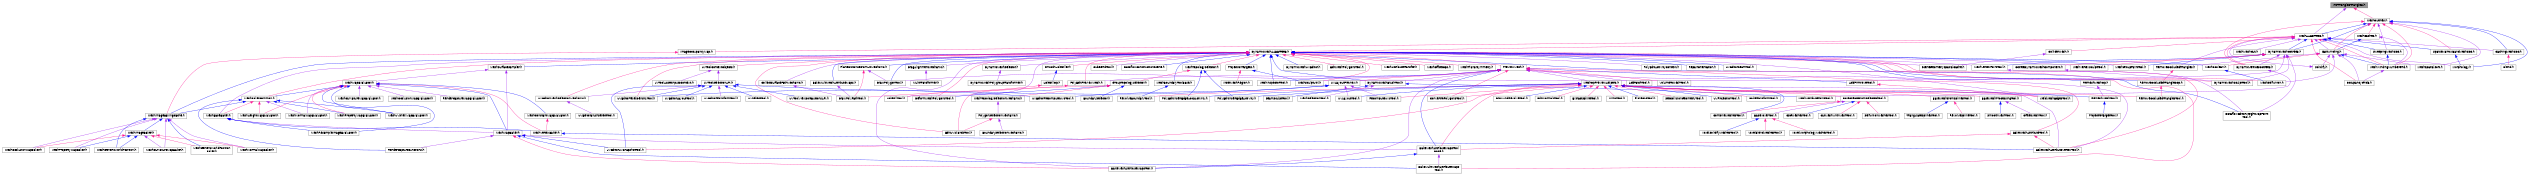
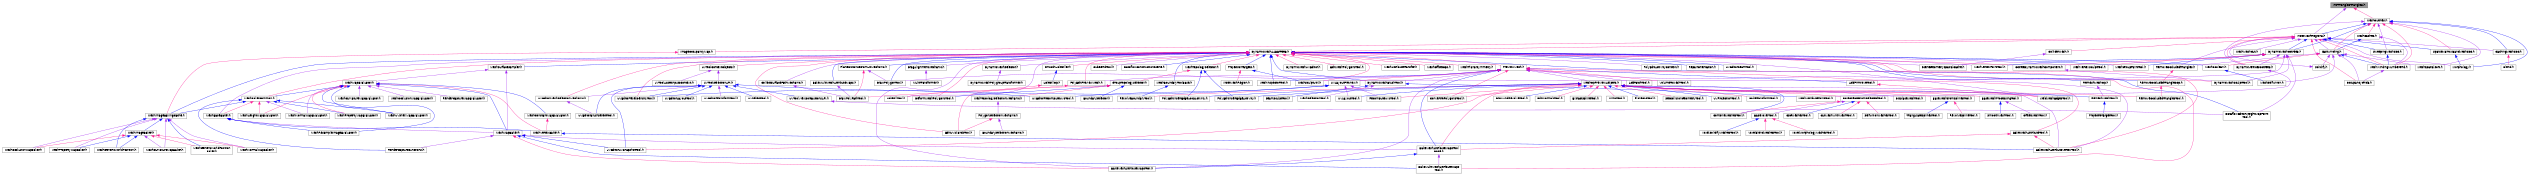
(2278, 30) -> (2278, 30)
(2311, 36) -> (2311, 36)
(1777, 57) -> (1654, 57)
(1288, 60) -> (1288, 60)
(2132, 72) -> (1528, 110)
none -> (618, 90)
none -> (1909, 99)
